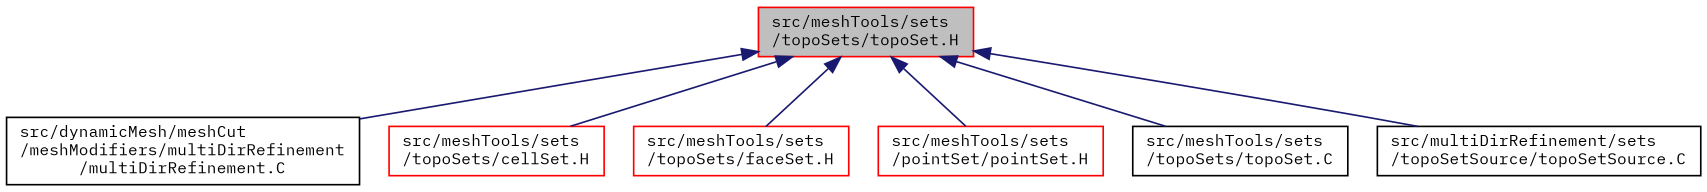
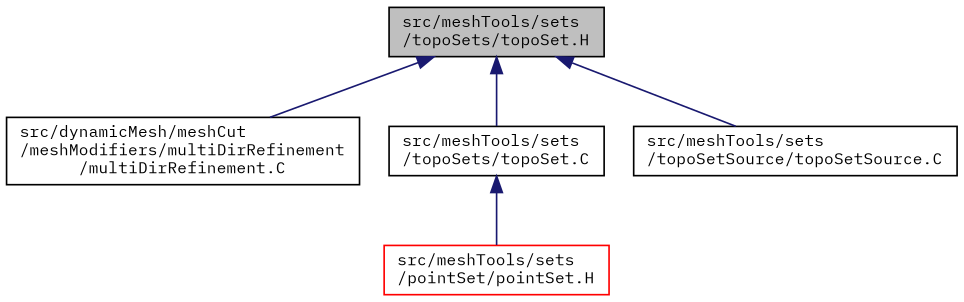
(866, 32) -> (497, 32)
(935, 98) -> (497, 219)
(497, 151) -> none
(741, 151) -> none
(1539, 151) -> (795, 151)
